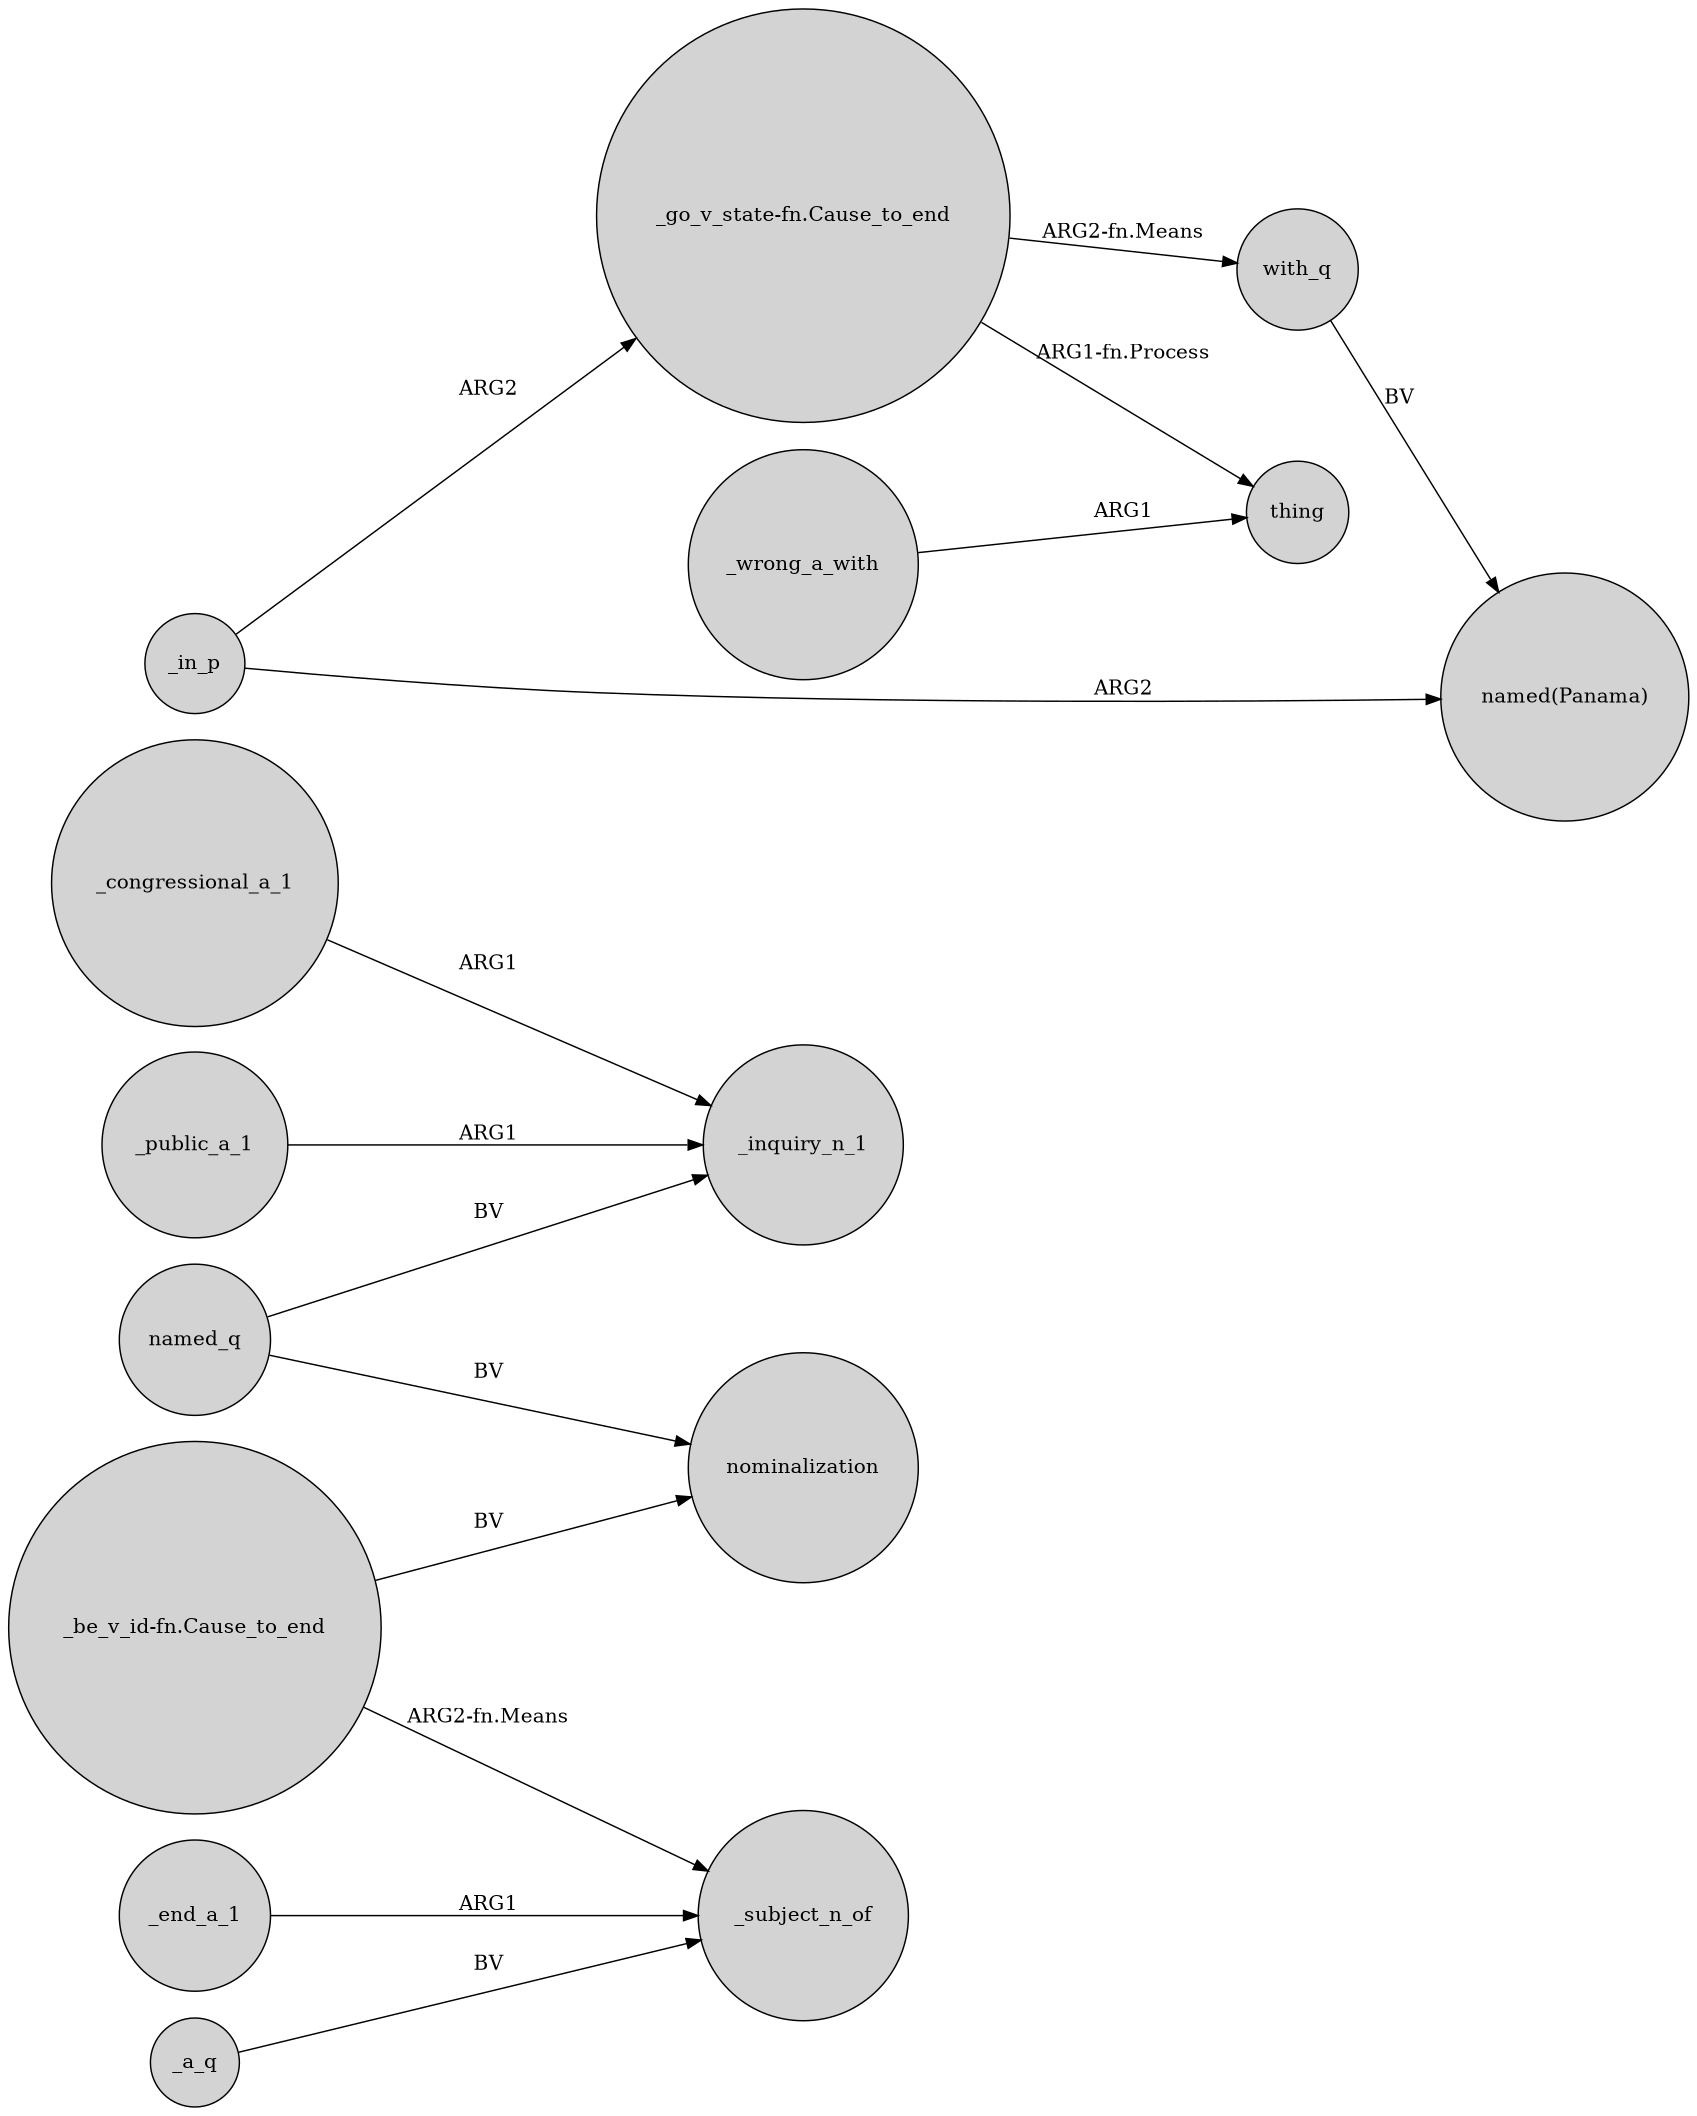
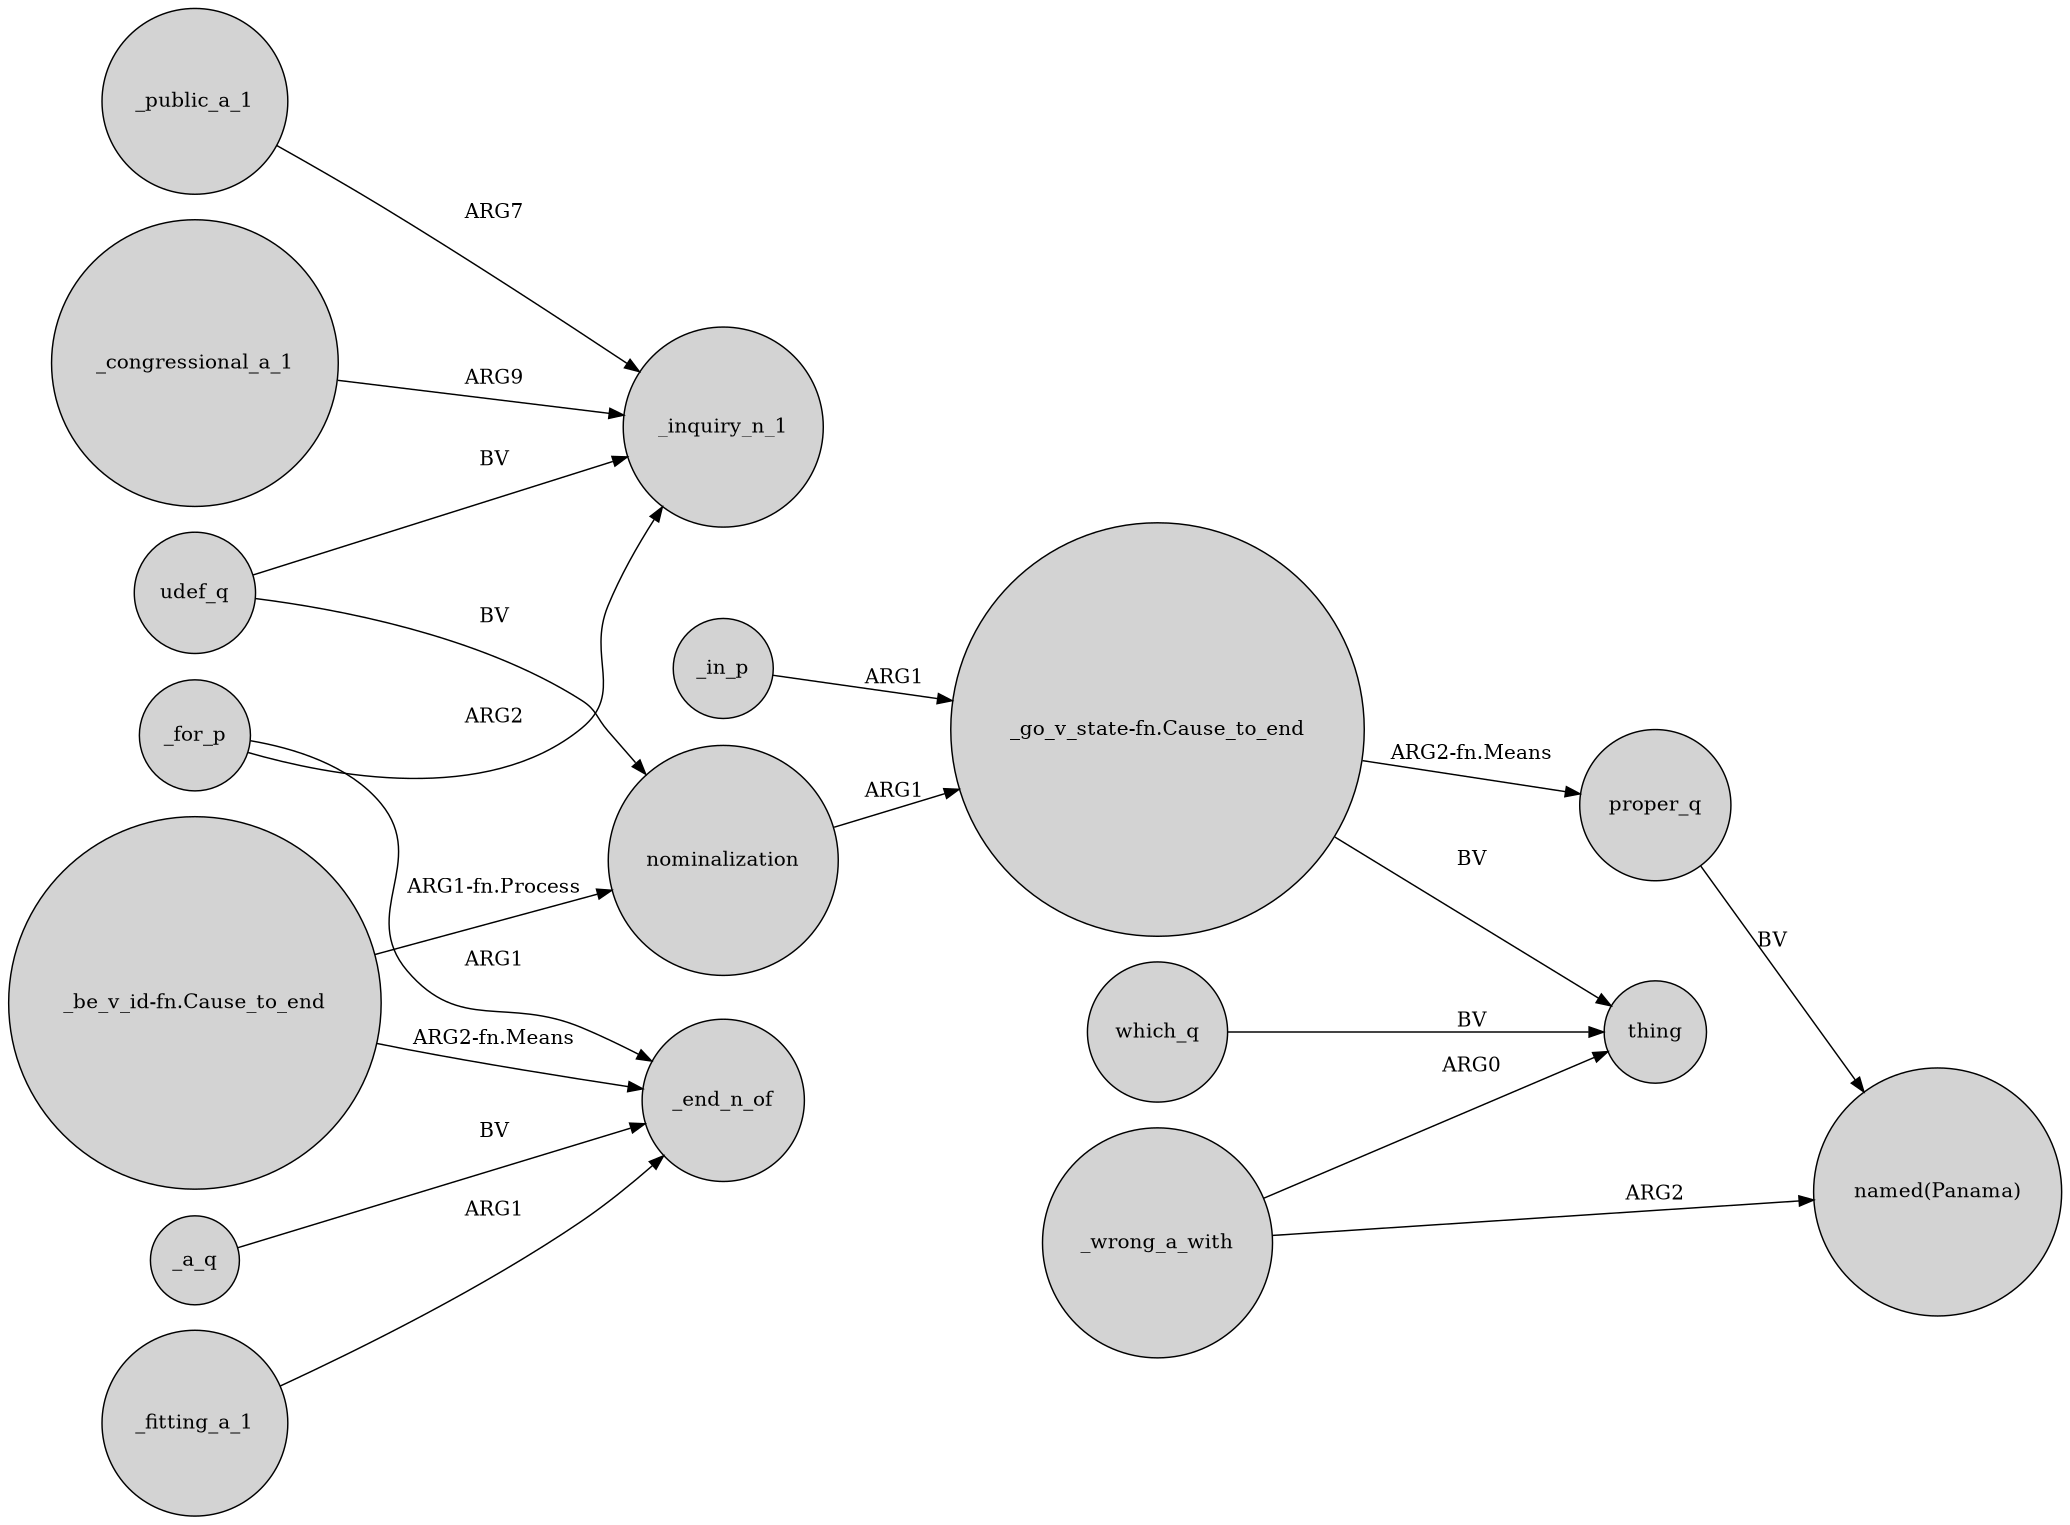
(1298, 270) -> (1655, 805)
(1124, 353) -> (1472, 860)
(489, 390) -> (895, 678)
(1124, 512) -> (1472, 1066)
(835, 699) -> (1536, 1218)
none -> (195, 735)
none -> (890, 810)
(489, 964) -> (495, 378)
none -> (1158, 1032)
(489, 1134) -> (495, 213)
(195, 1340) -> (195, 593)
(489, 1522) -> (495, 887)
(195, 1916) -> (195, 1423)
(803, 1916) -> (723, 1100)
